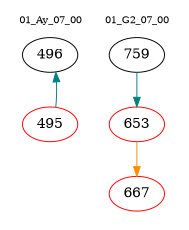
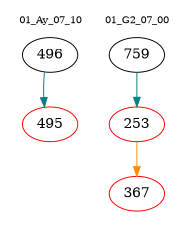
(51, 21) -> (51, 21)
(57, 95) -> (44, 85)
(137, 124) -> (137, 124)
(137, 194) -> (137, 194)
